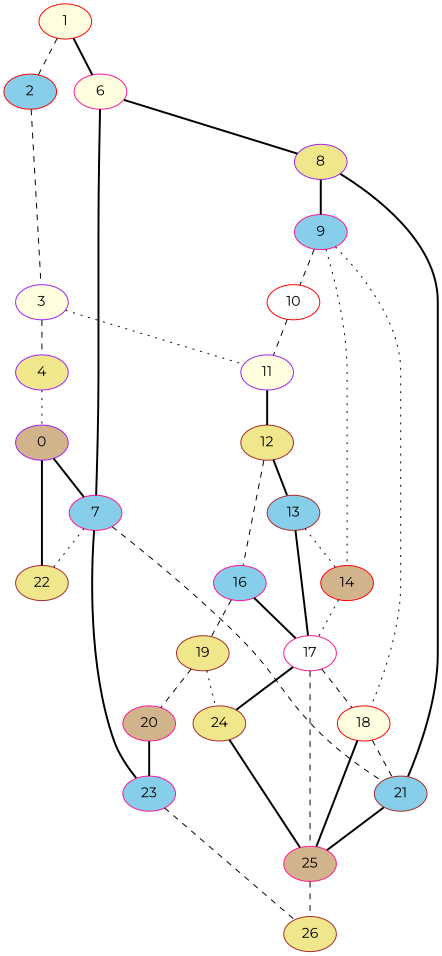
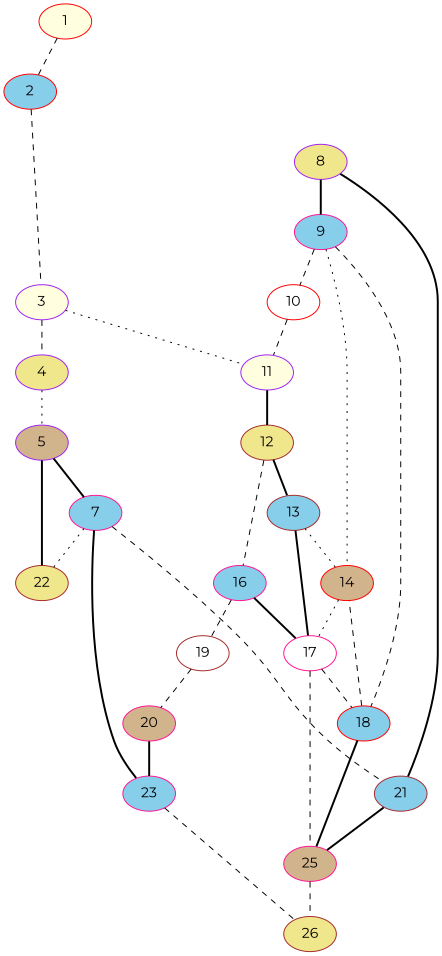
(100, 92) -> none
(42, 443) -> (42, 443)
(401, 469) -> (401, 469)
(203, 653) -> (203, 653)
(219, 723) -> none
(364, 723) -> (364, 723)
(382, 759) -> (355, 653)
